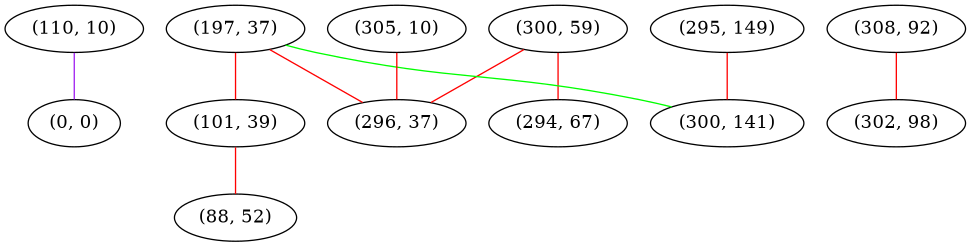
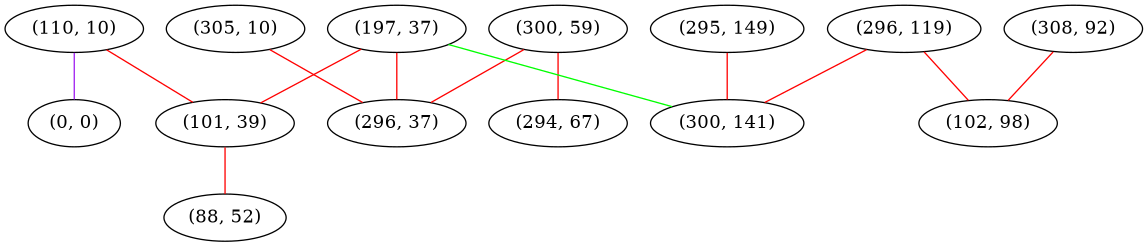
none -> (904, 29)
none -> (150, 76)
(896, 123) -> (988, 123)
